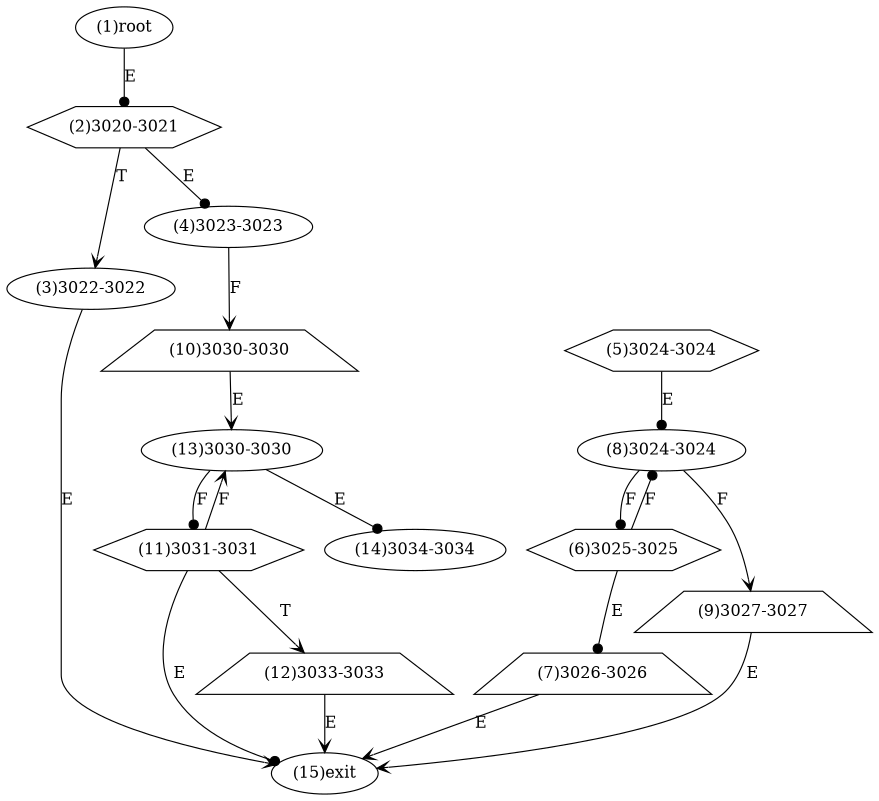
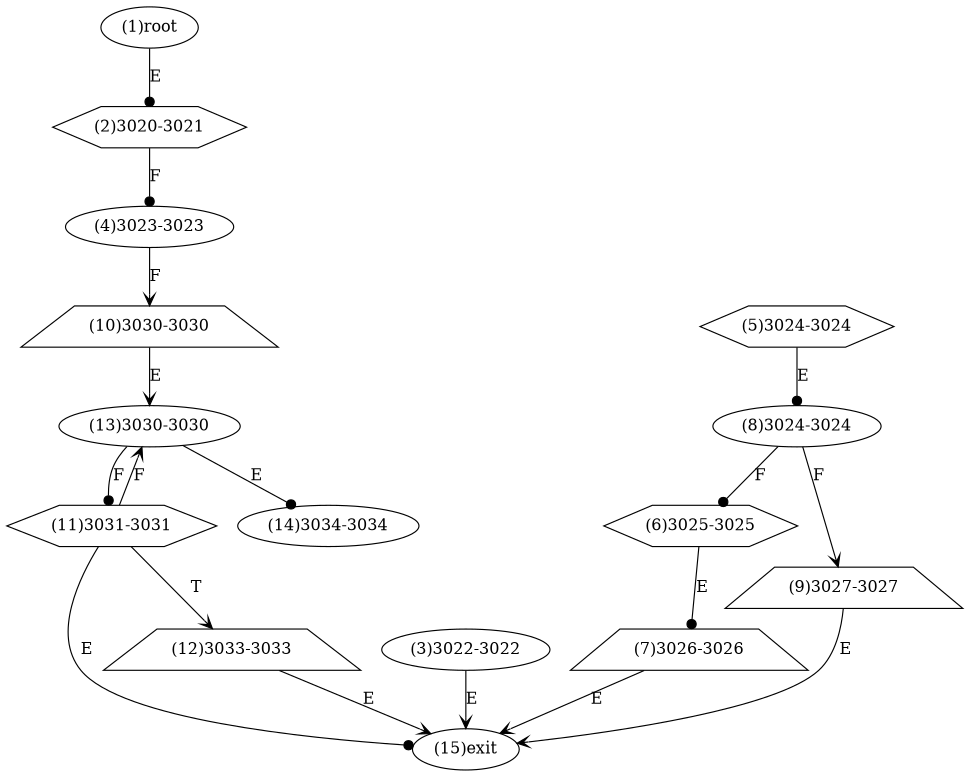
(189, 177) -> (155, 177)
(109, 202) -> none
(641, 505) -> none
